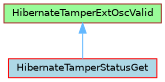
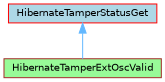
(83, 46) -> (83, 46)
